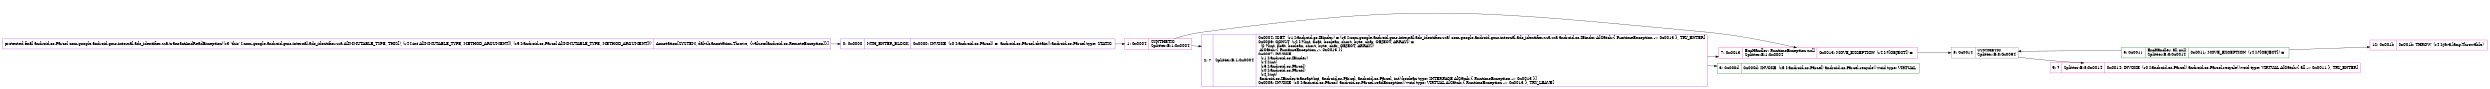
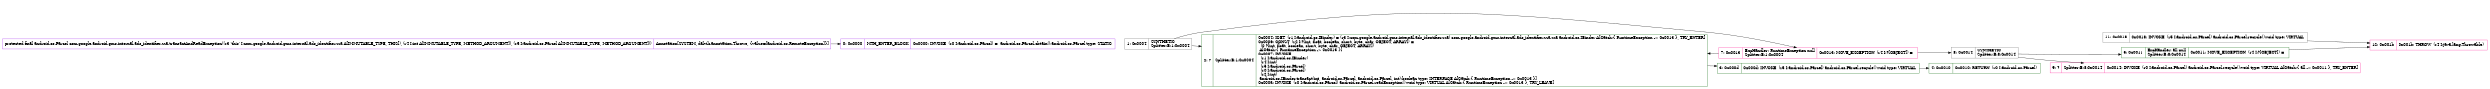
none -> (2205, 37)
(1119, 44) -> none
(1158, 44) -> (1158, 44)
(2071, 51) -> (2068, 54)
(1997, 55) -> (1997, 55)
(1712, 57) -> (1714, 53)
(1454, 61) -> (1454, 61)
none -> (1985, 68)
